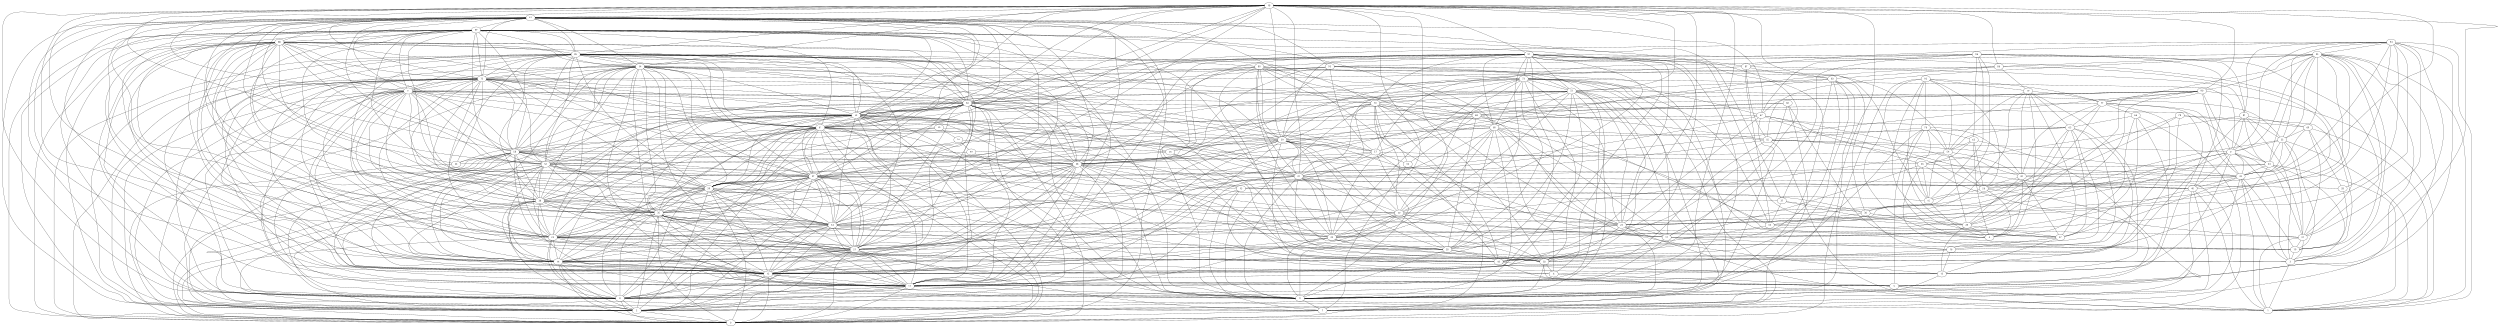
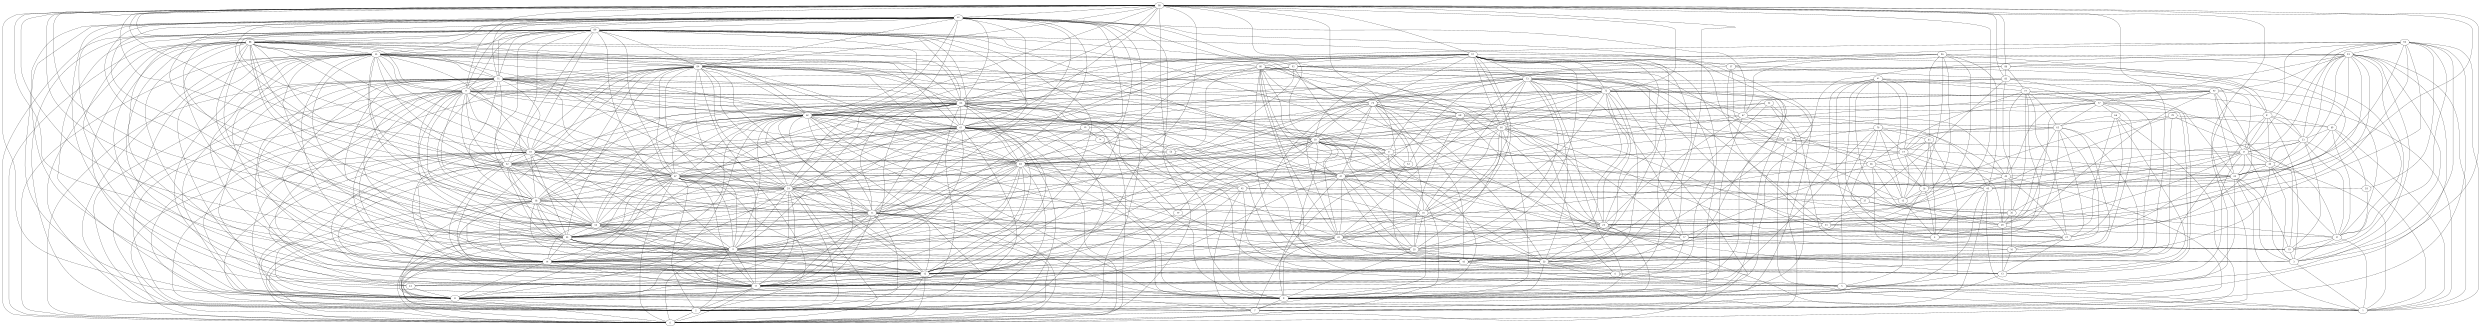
(687, 287) -> (655, 280)
